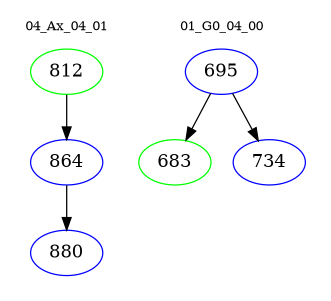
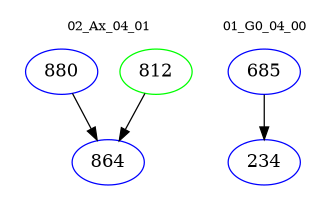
(67, 27) -> (109, 27)
(221, 72) -> (264, 72)
(175, 162) -> none
(269, 162) -> (264, 162)
(67, 201) -> (82, 111)
